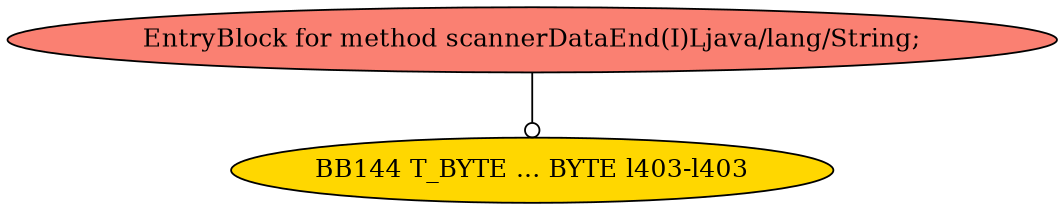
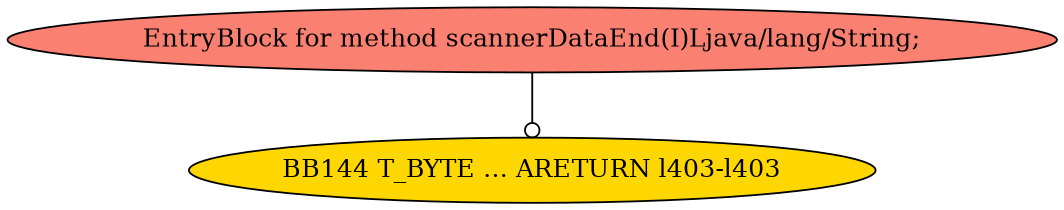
(532, 170) -> (532, 170)
